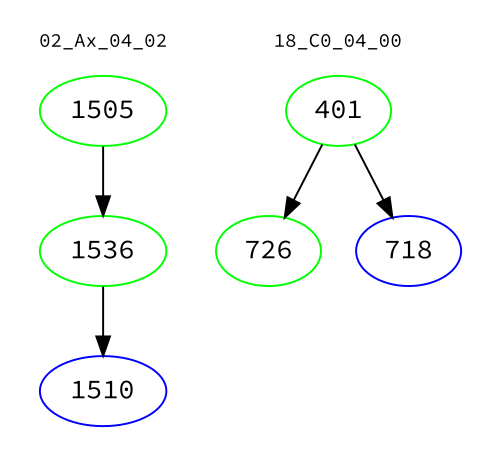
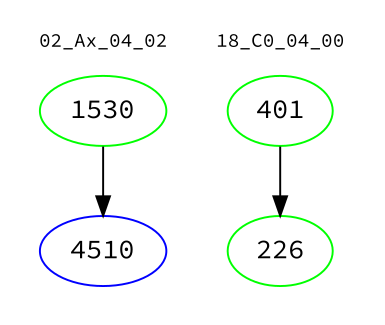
(103, 111) -> none
(103, 251) -> (103, 111)
(269, 251) -> (280, 251)
(409, 251) -> none
(103, 391) -> (103, 251)
